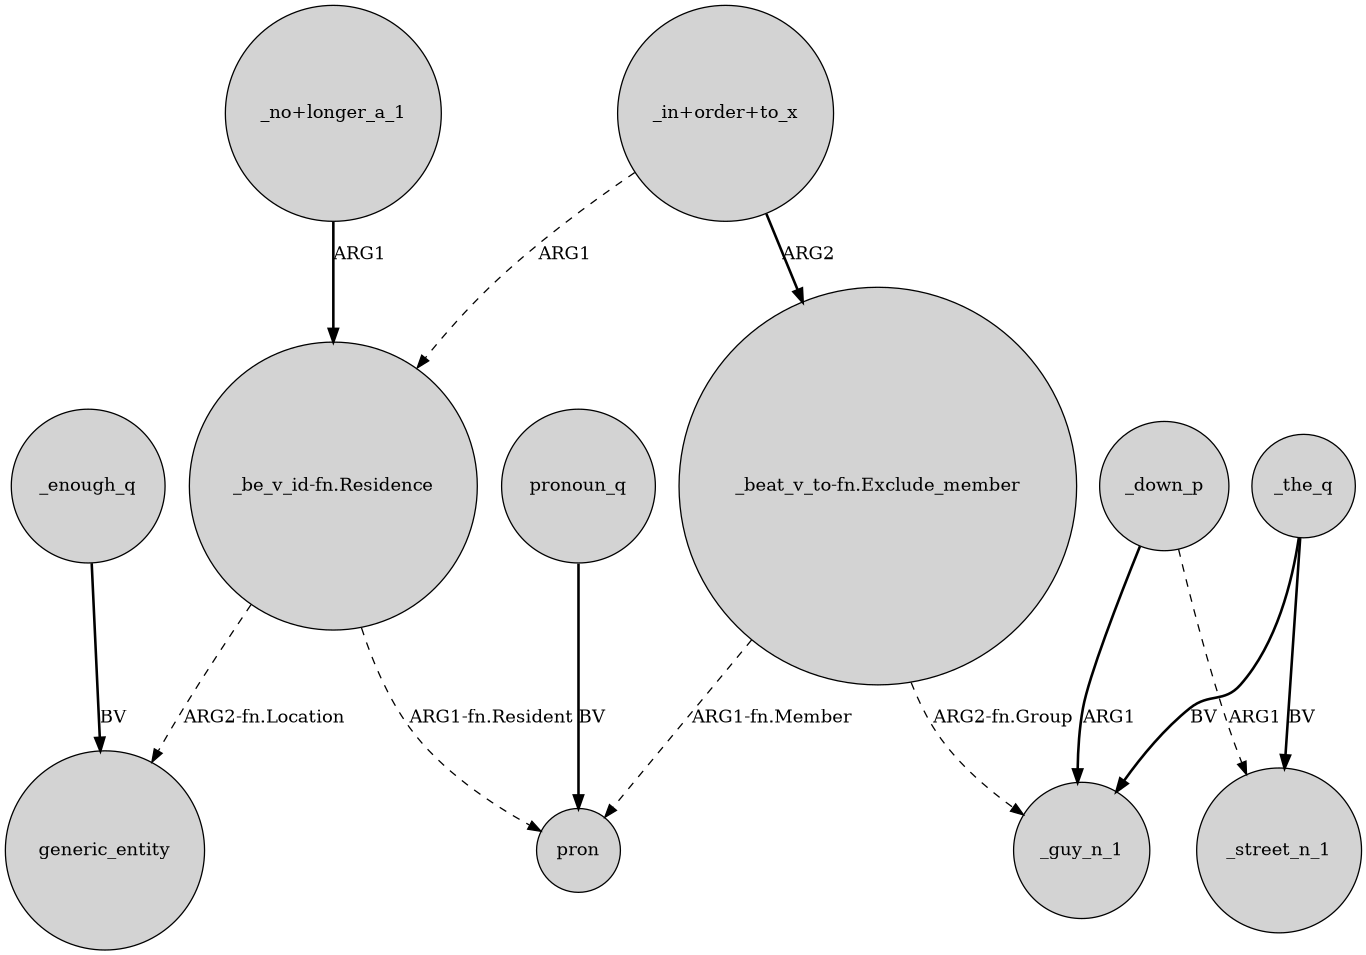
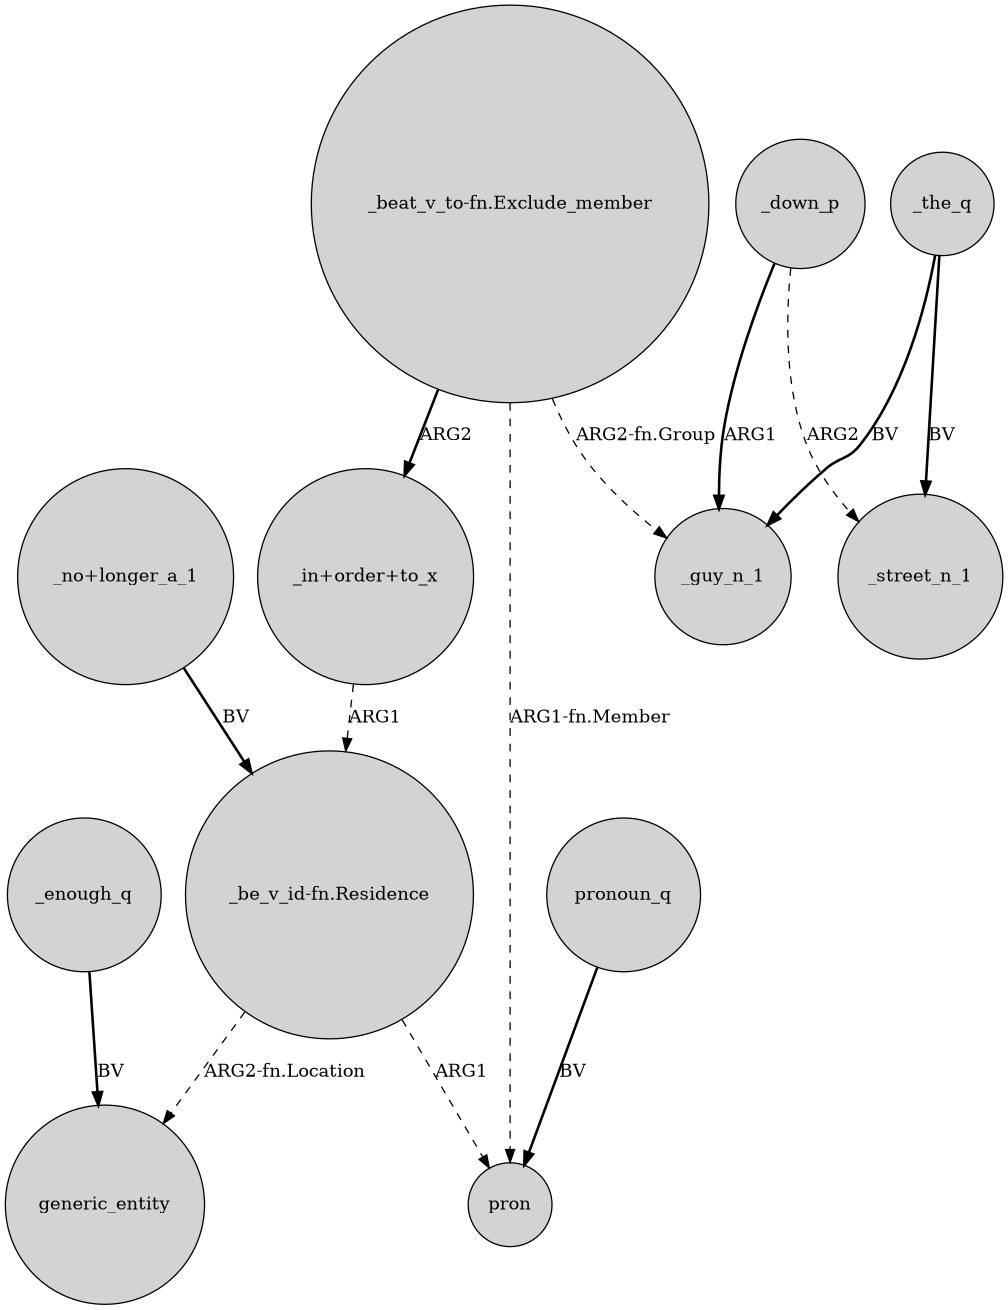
(782, 252) -> (424, 426)
(360, 254) -> (236, 718)
(491, 718) -> (462, 1072)
(1255, 718) -> (833, 436)
